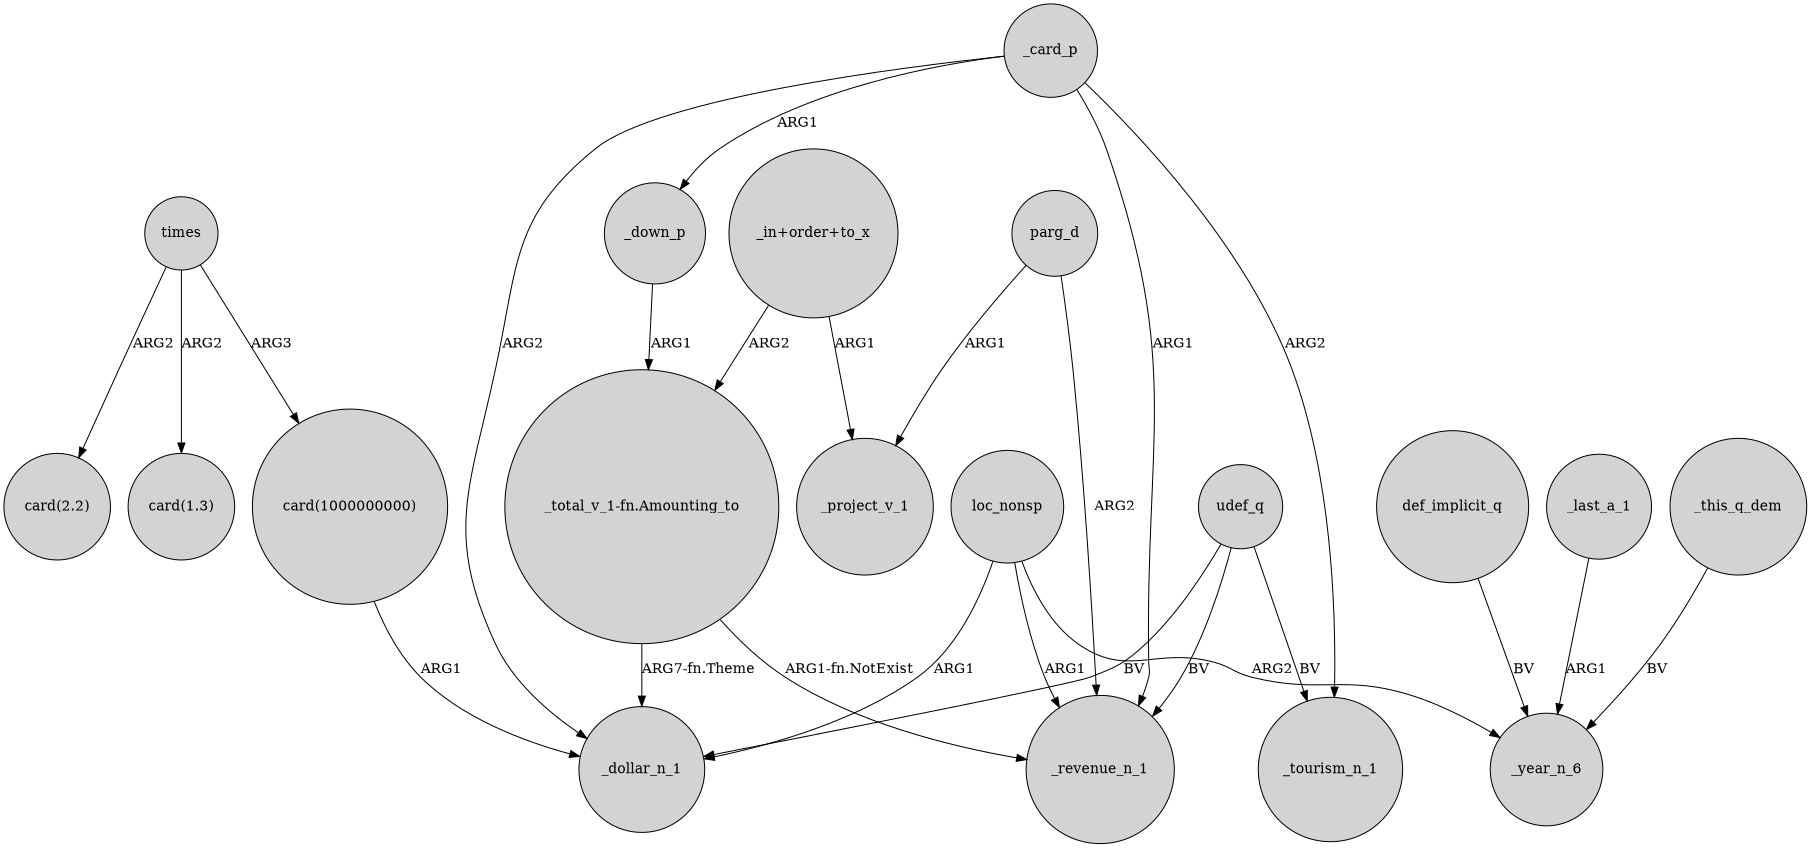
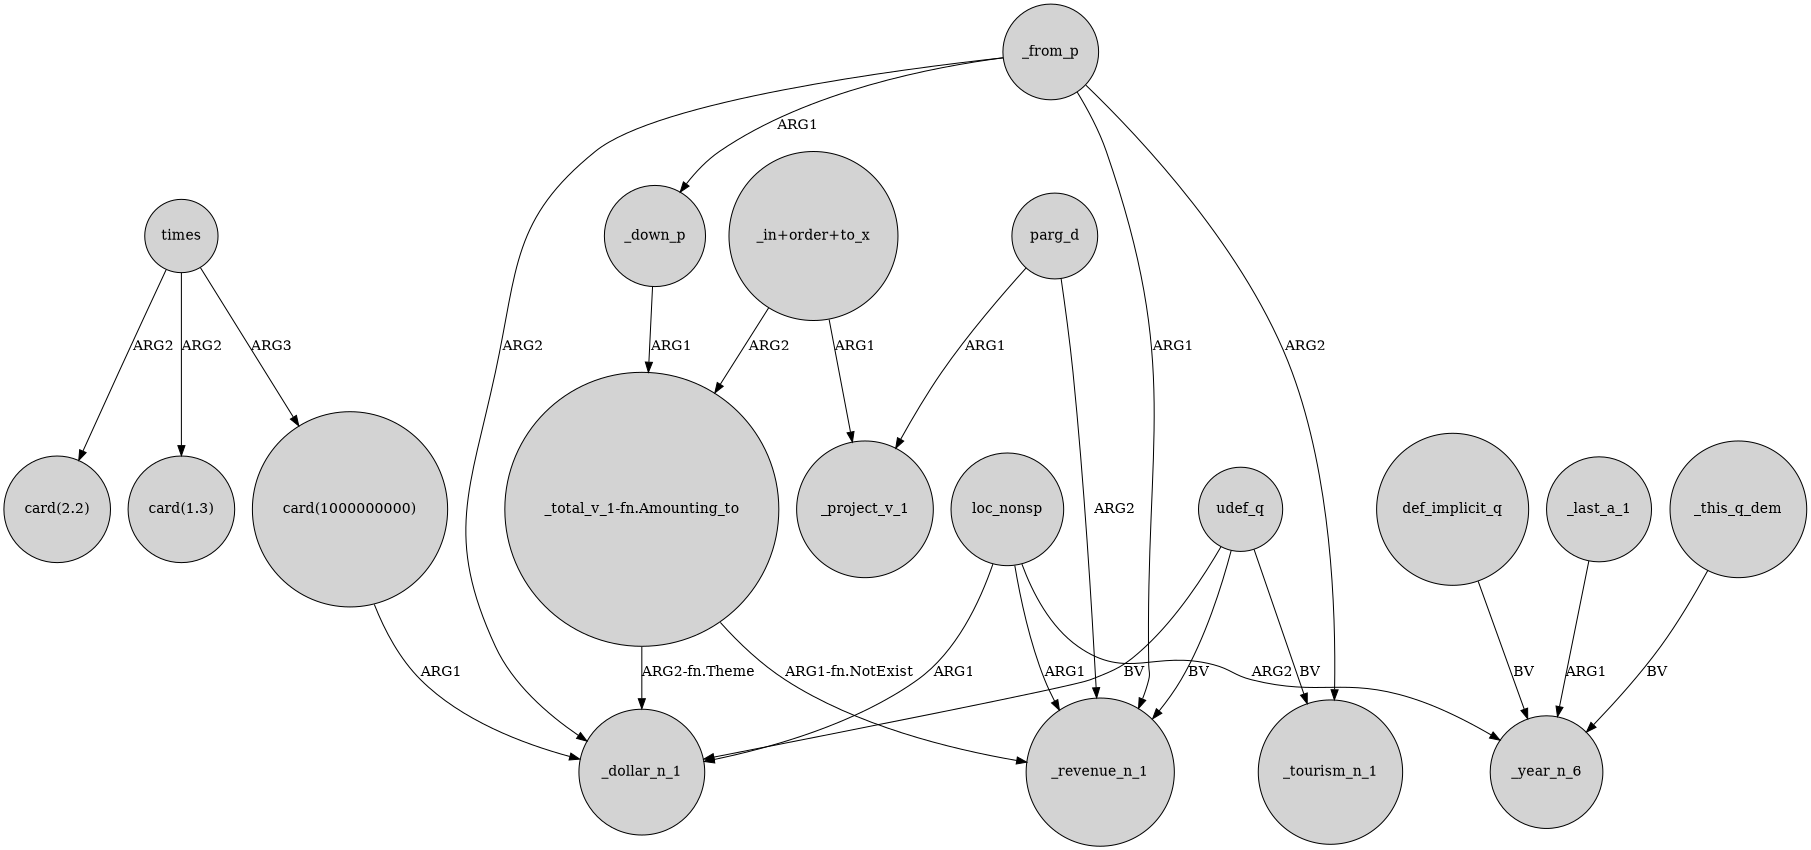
(1051, 51) -> (1051, 52)
(698, 670) -> (698, 672)
